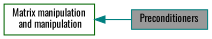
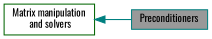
(49, 20) -> (49, 20)
